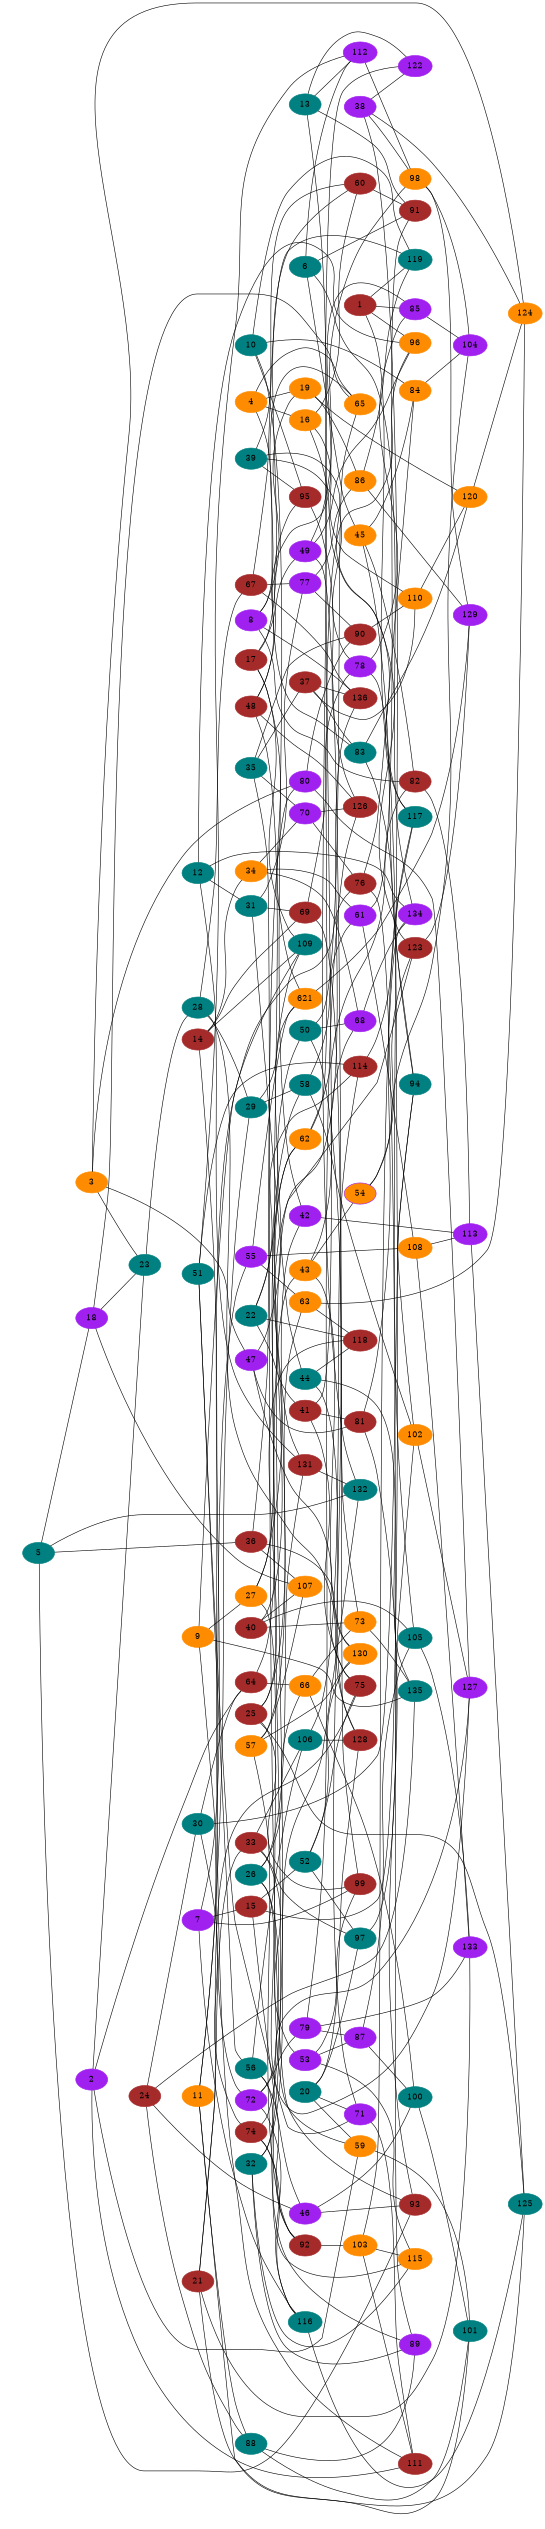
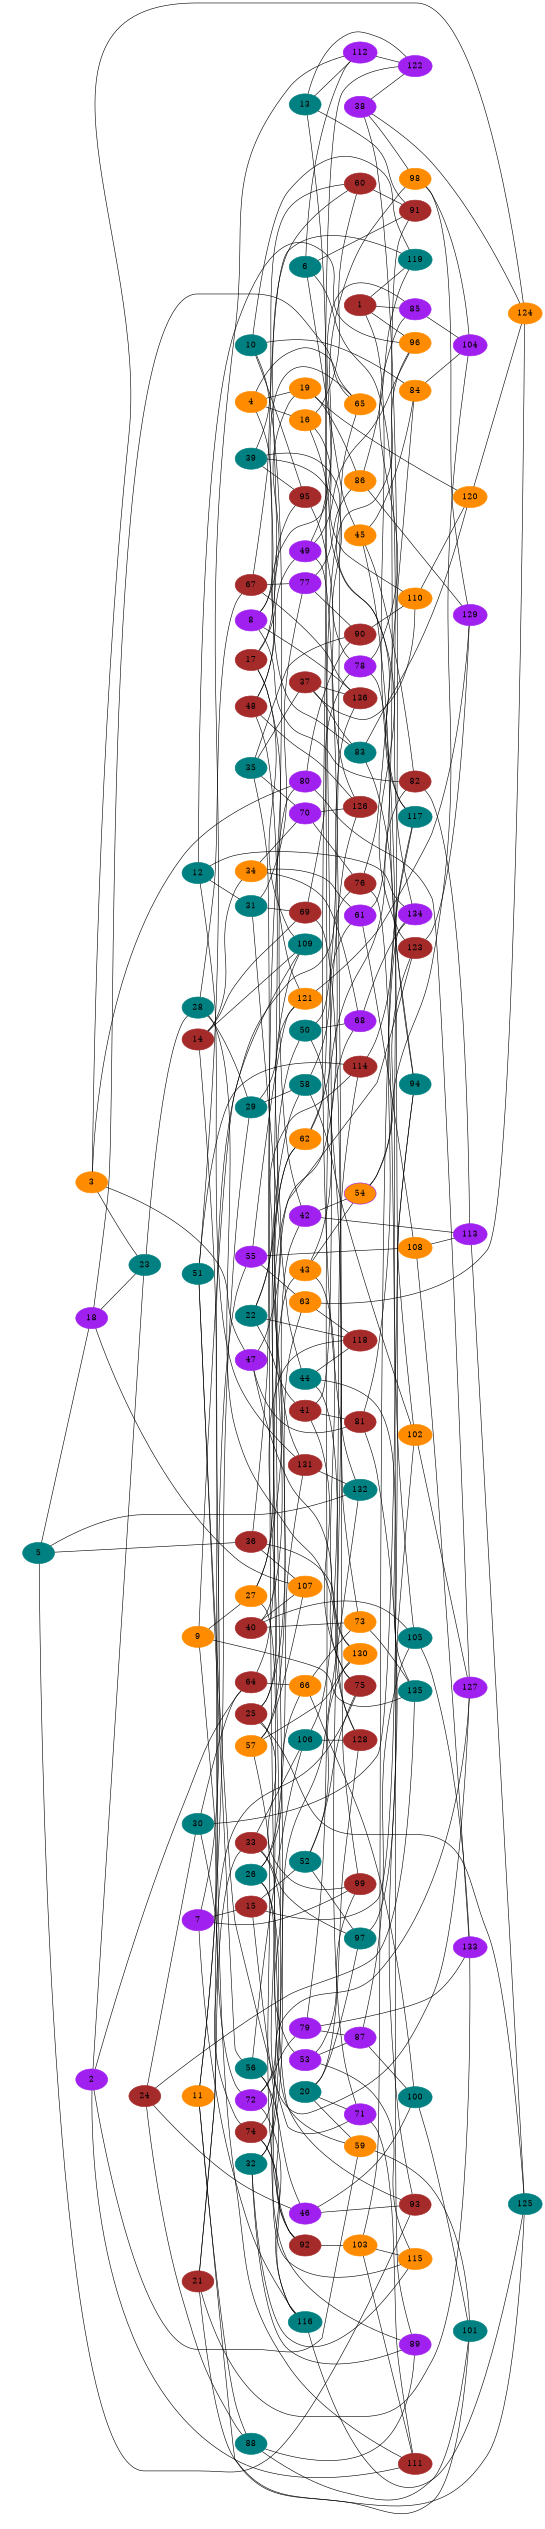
(388, 116) -> (388, 59)
(305, 999) -> (305, 999)
none -> (333, 1205)
